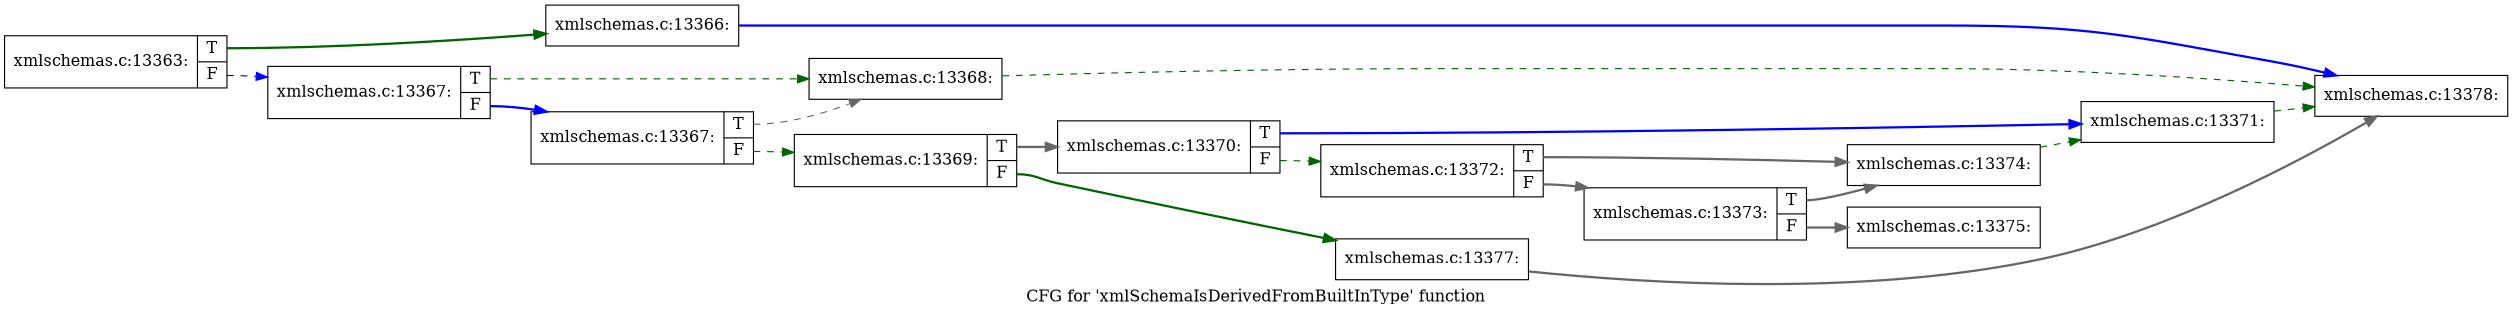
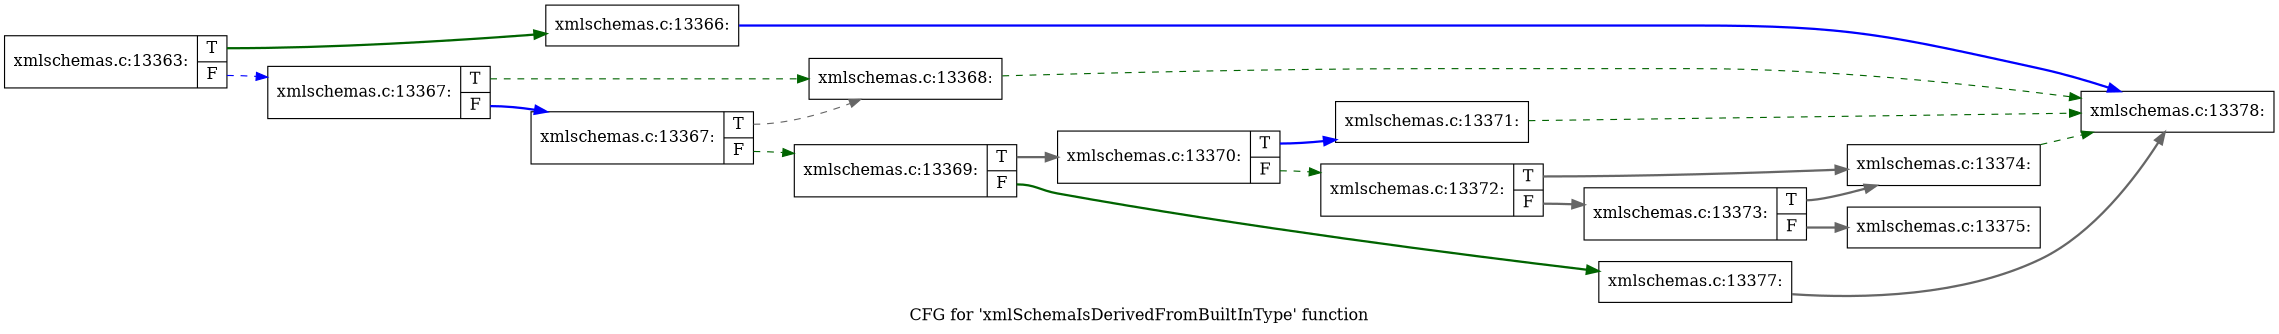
(2055, 144) -> (2061, 140)
